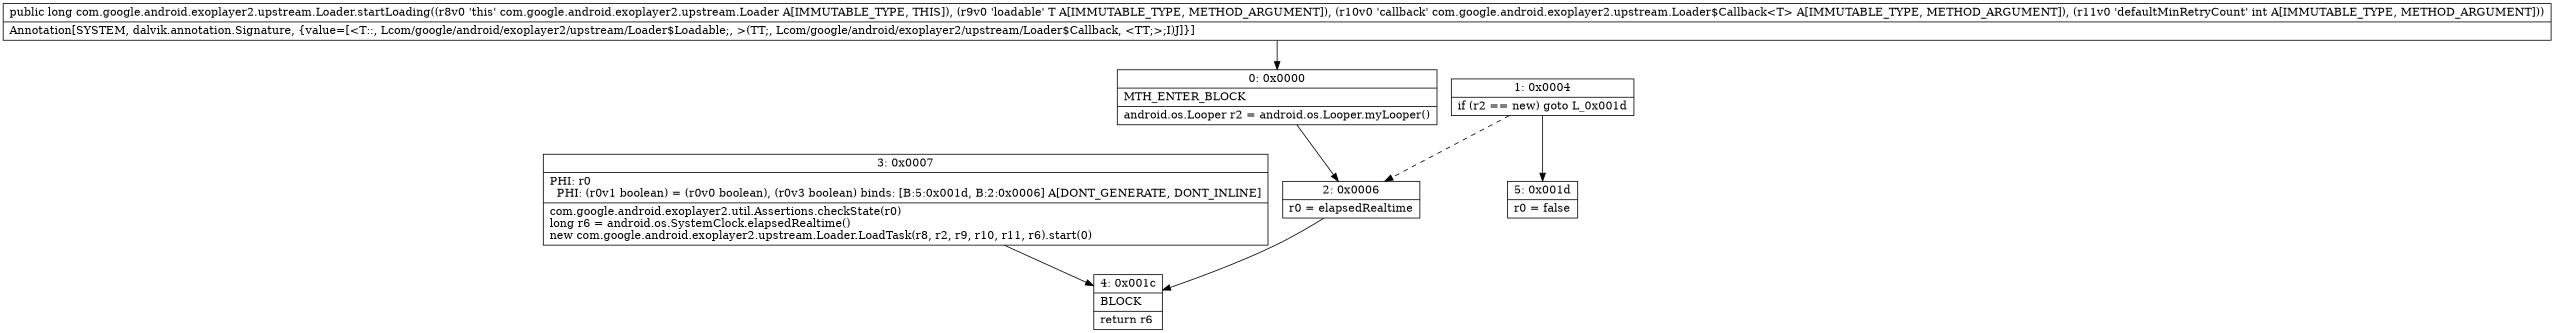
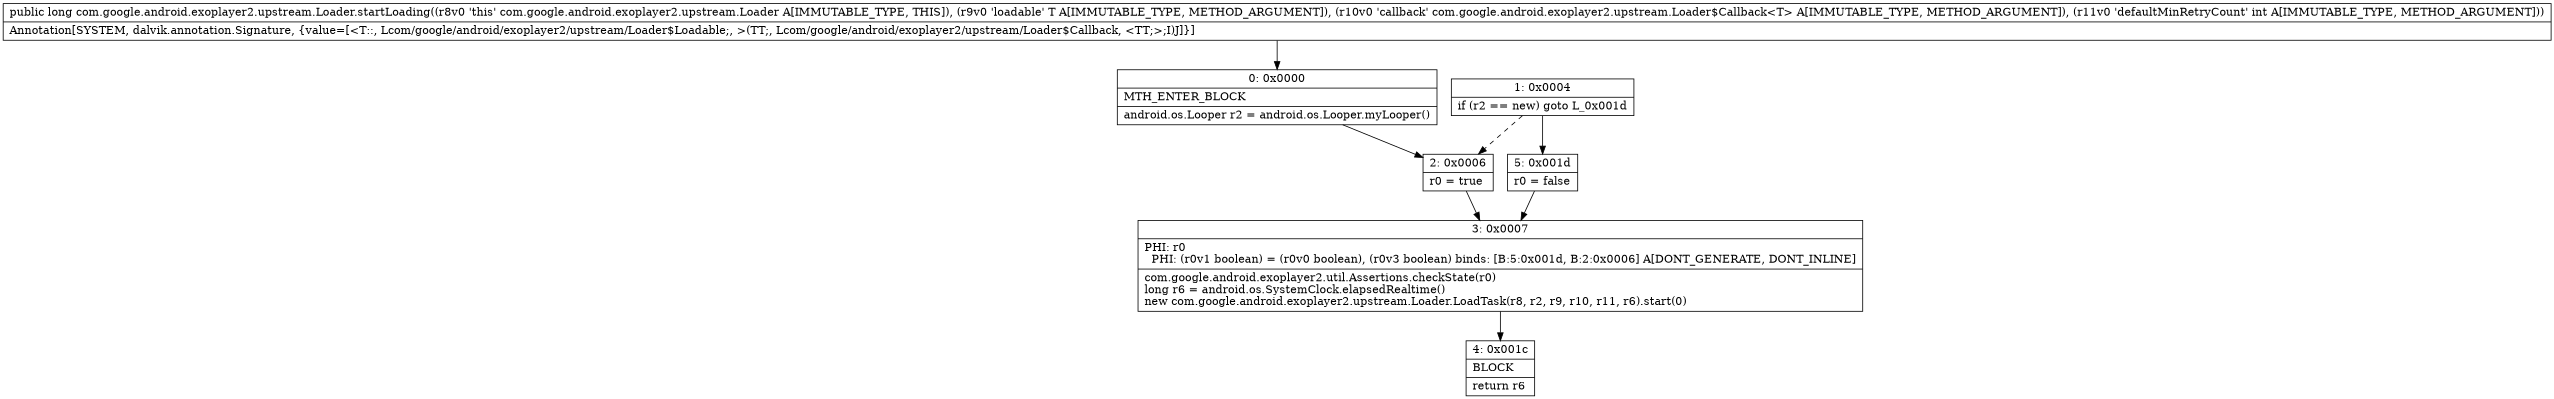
none -> (1529, 202)
(1351, 208) -> (1456, 181)
(1249, 257) -> (1471, 202)
